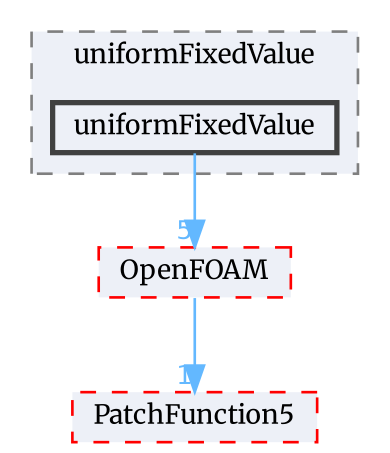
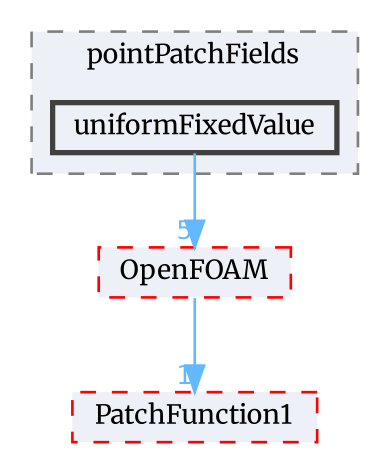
(195, 57) -> (195, 57)
(195, 417) -> (195, 417)
